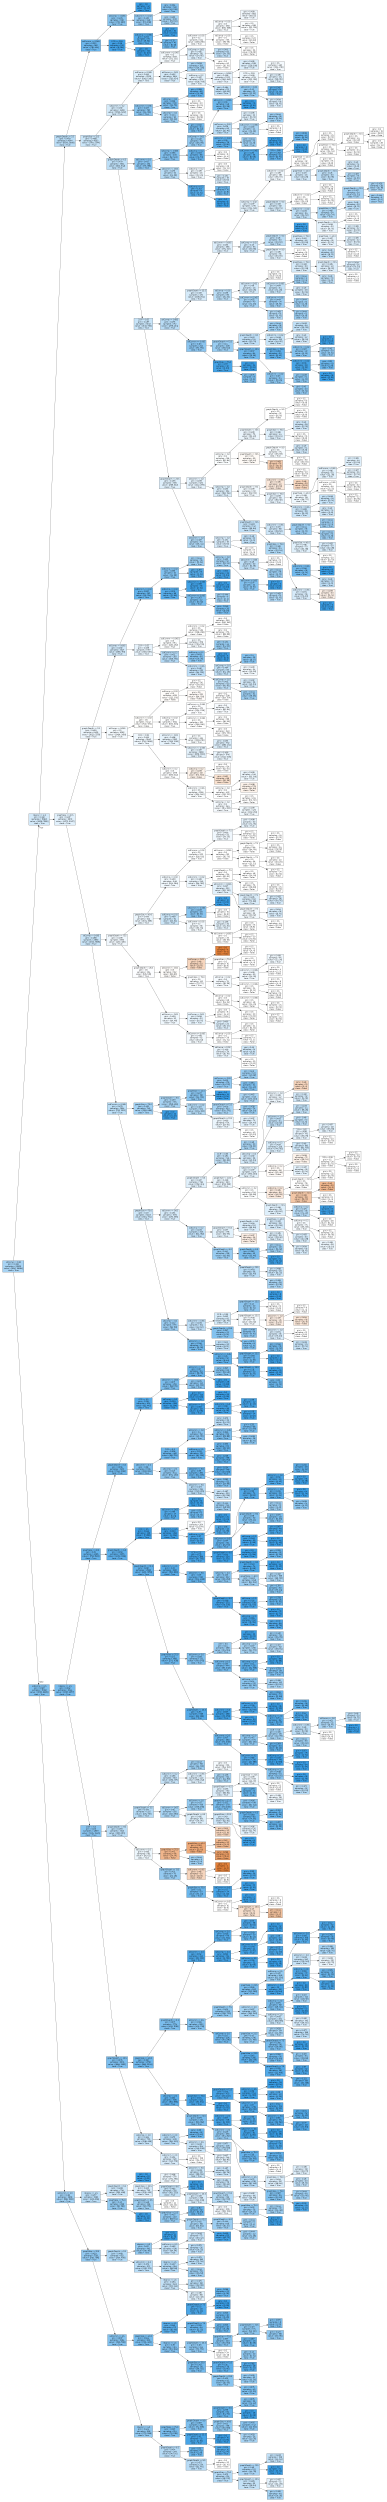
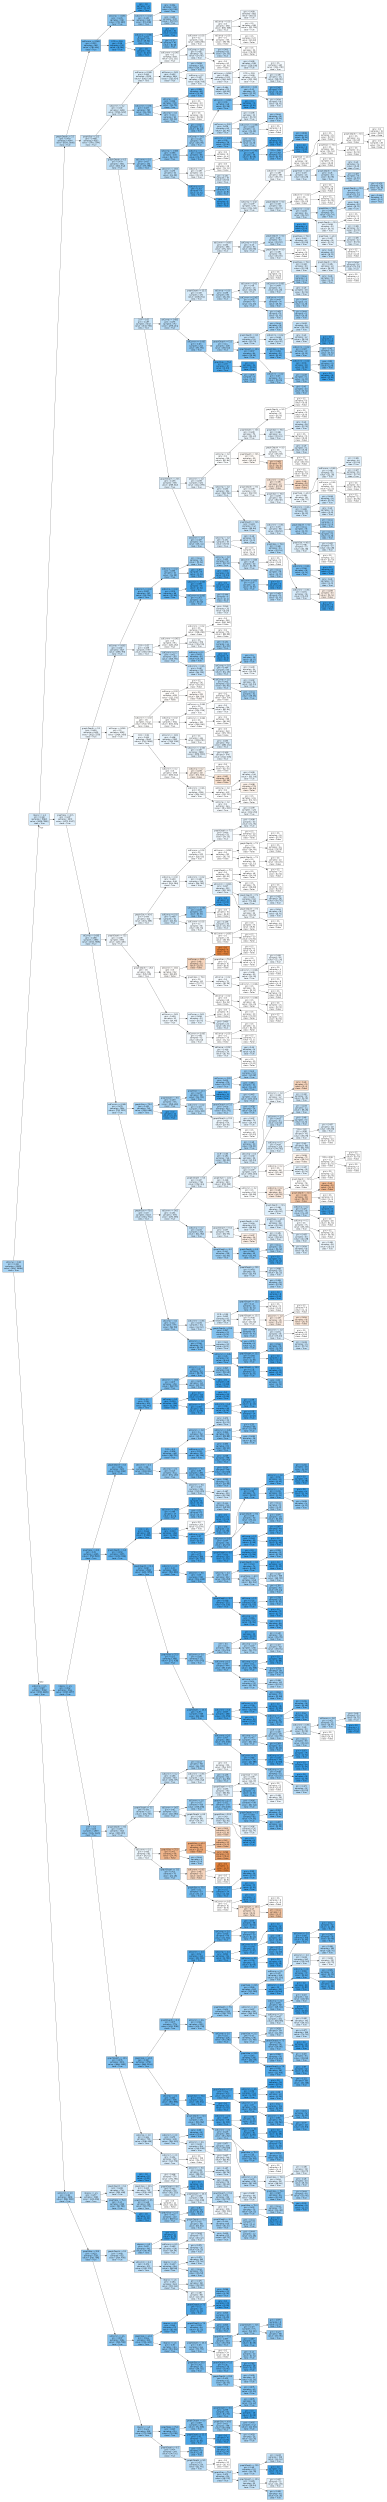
(223, 610) -> (223, 610)
(223, 2237) -> (223, 2237)
